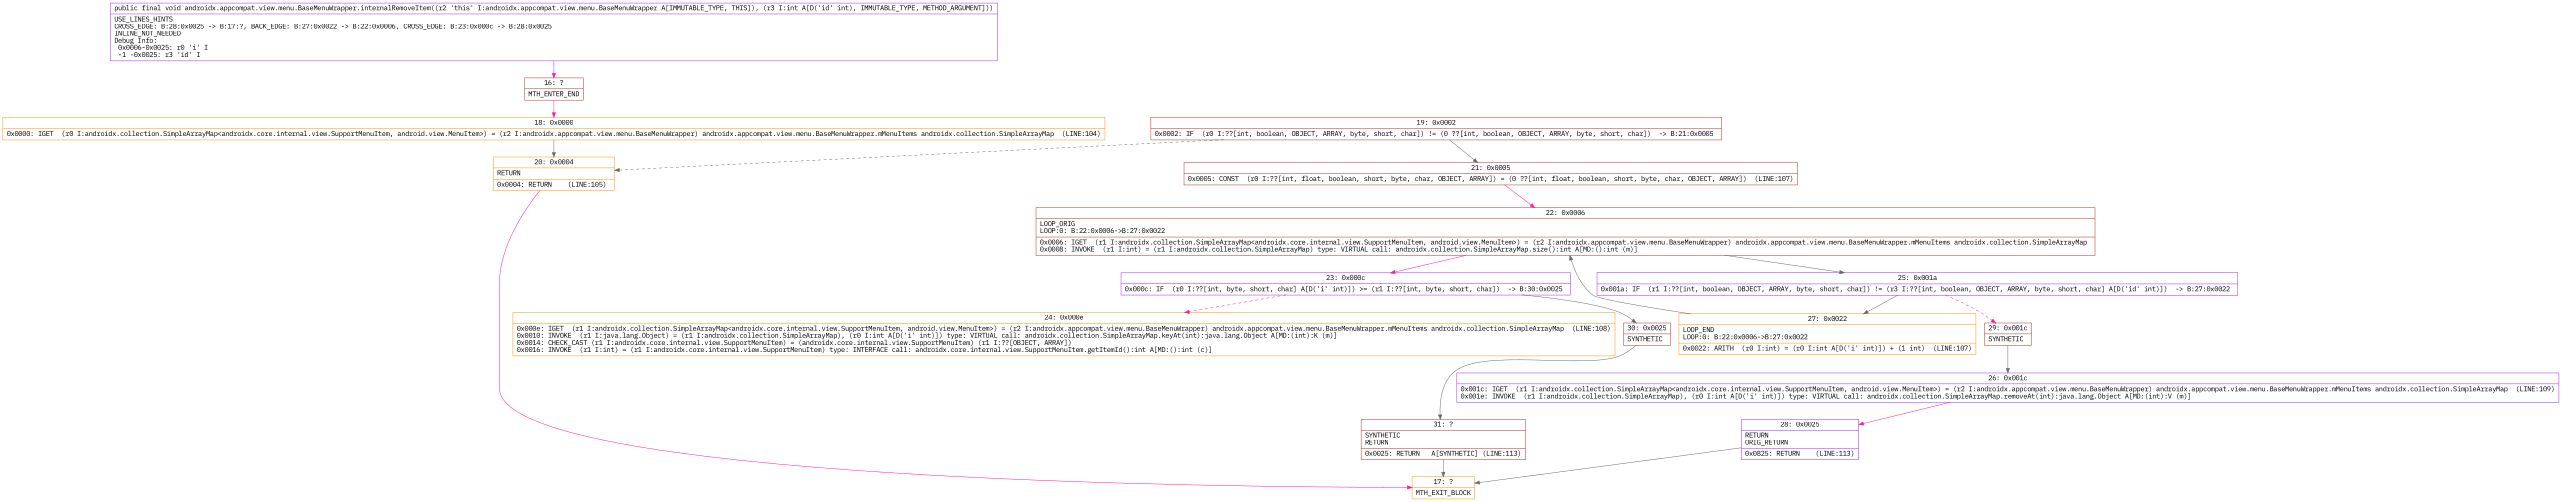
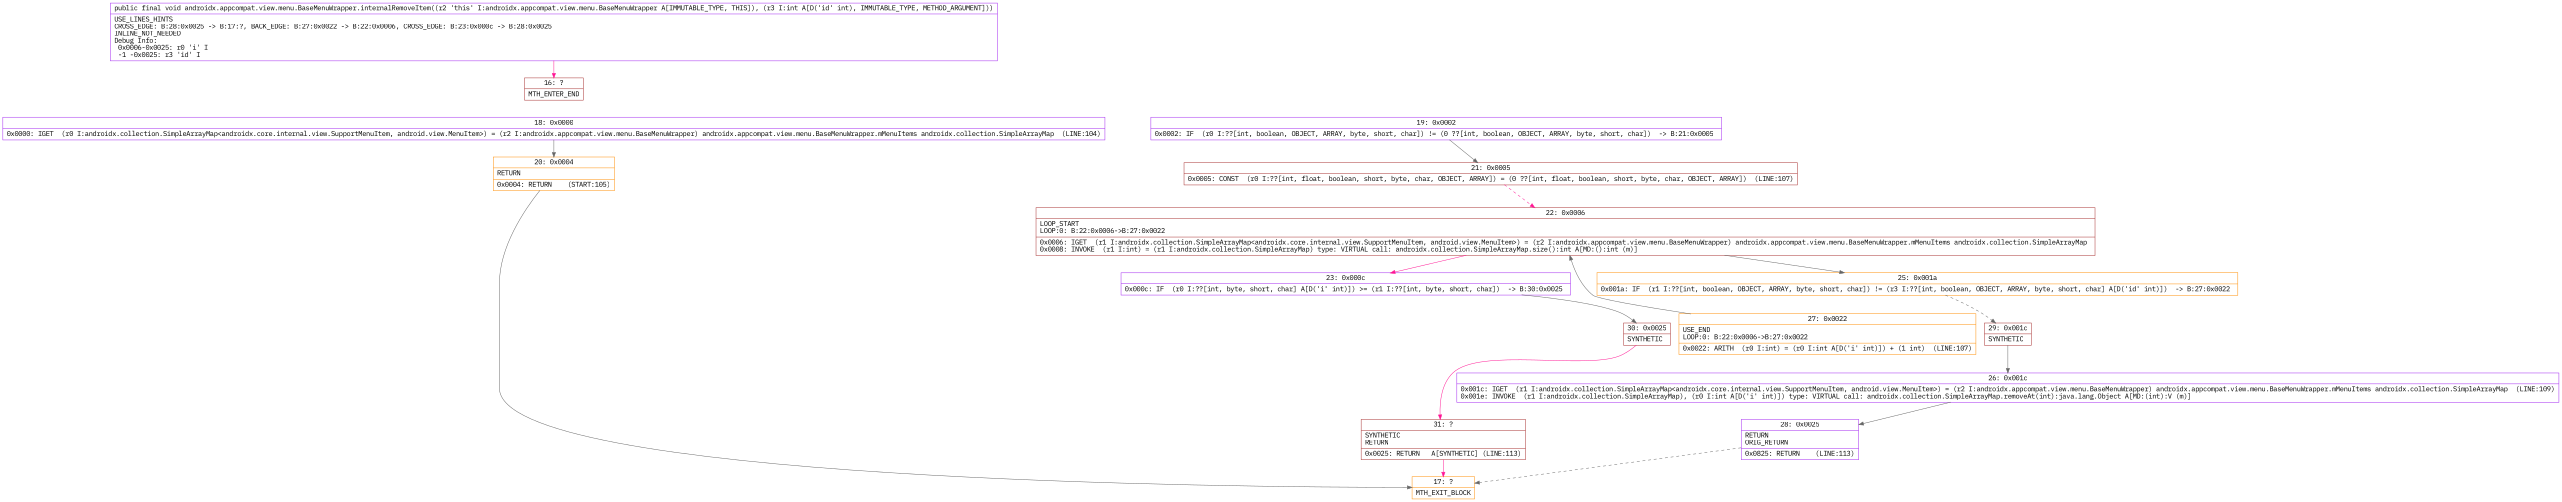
(554, 106) -> none
(554, 129) -> (554, 129)
(1436, 129) -> (1436, 129)
(922, 155) -> none
(552, 185) -> (554, 185)
(1518, 195) -> (1518, 195)
(1058, 224) -> (1059, 224)
(1917, 284) -> (1917, 284)
(1883, 303) -> none
(1969, 306) -> (1969, 306)
(1699, 330) -> (1696, 330)
(1064, 334) -> none
(1523, 360) -> (1523, 360)
(1907, 413) -> (1907, 413)
(1610, 465) -> (1610, 465)
(1443, 466) -> (1443, 466)
(841, 469) -> (841, 469)
